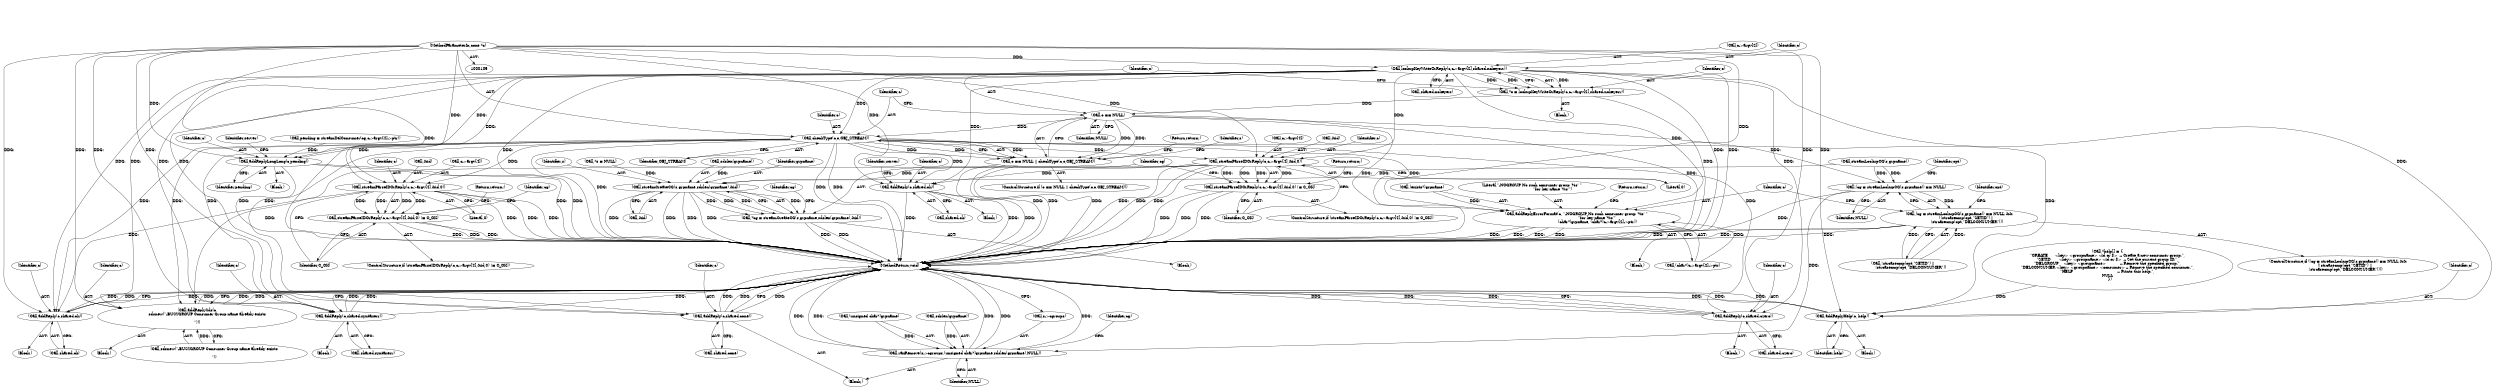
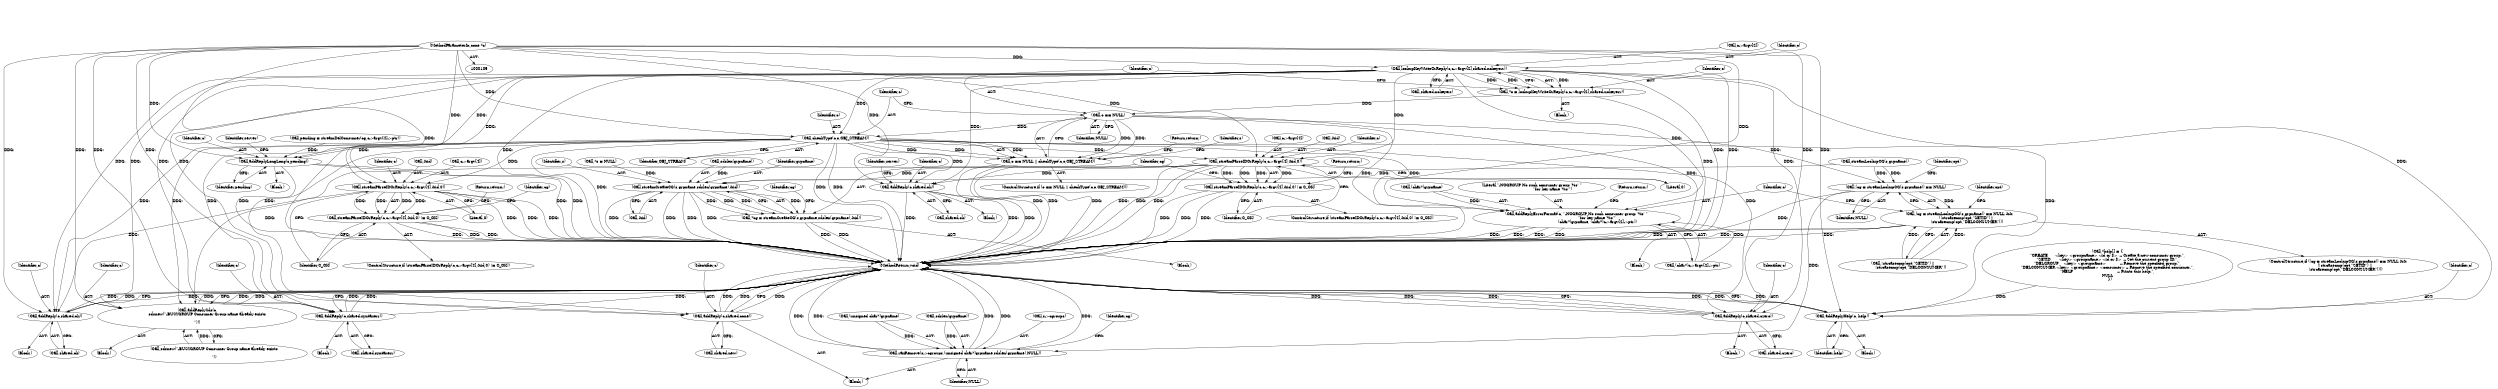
(491, 92) -> (491, 92)
(956, 146) -> none
(1422, 187) -> (1422, 187)
(982, 284) -> (1375, 291)
(721, 353) -> (721, 353)
